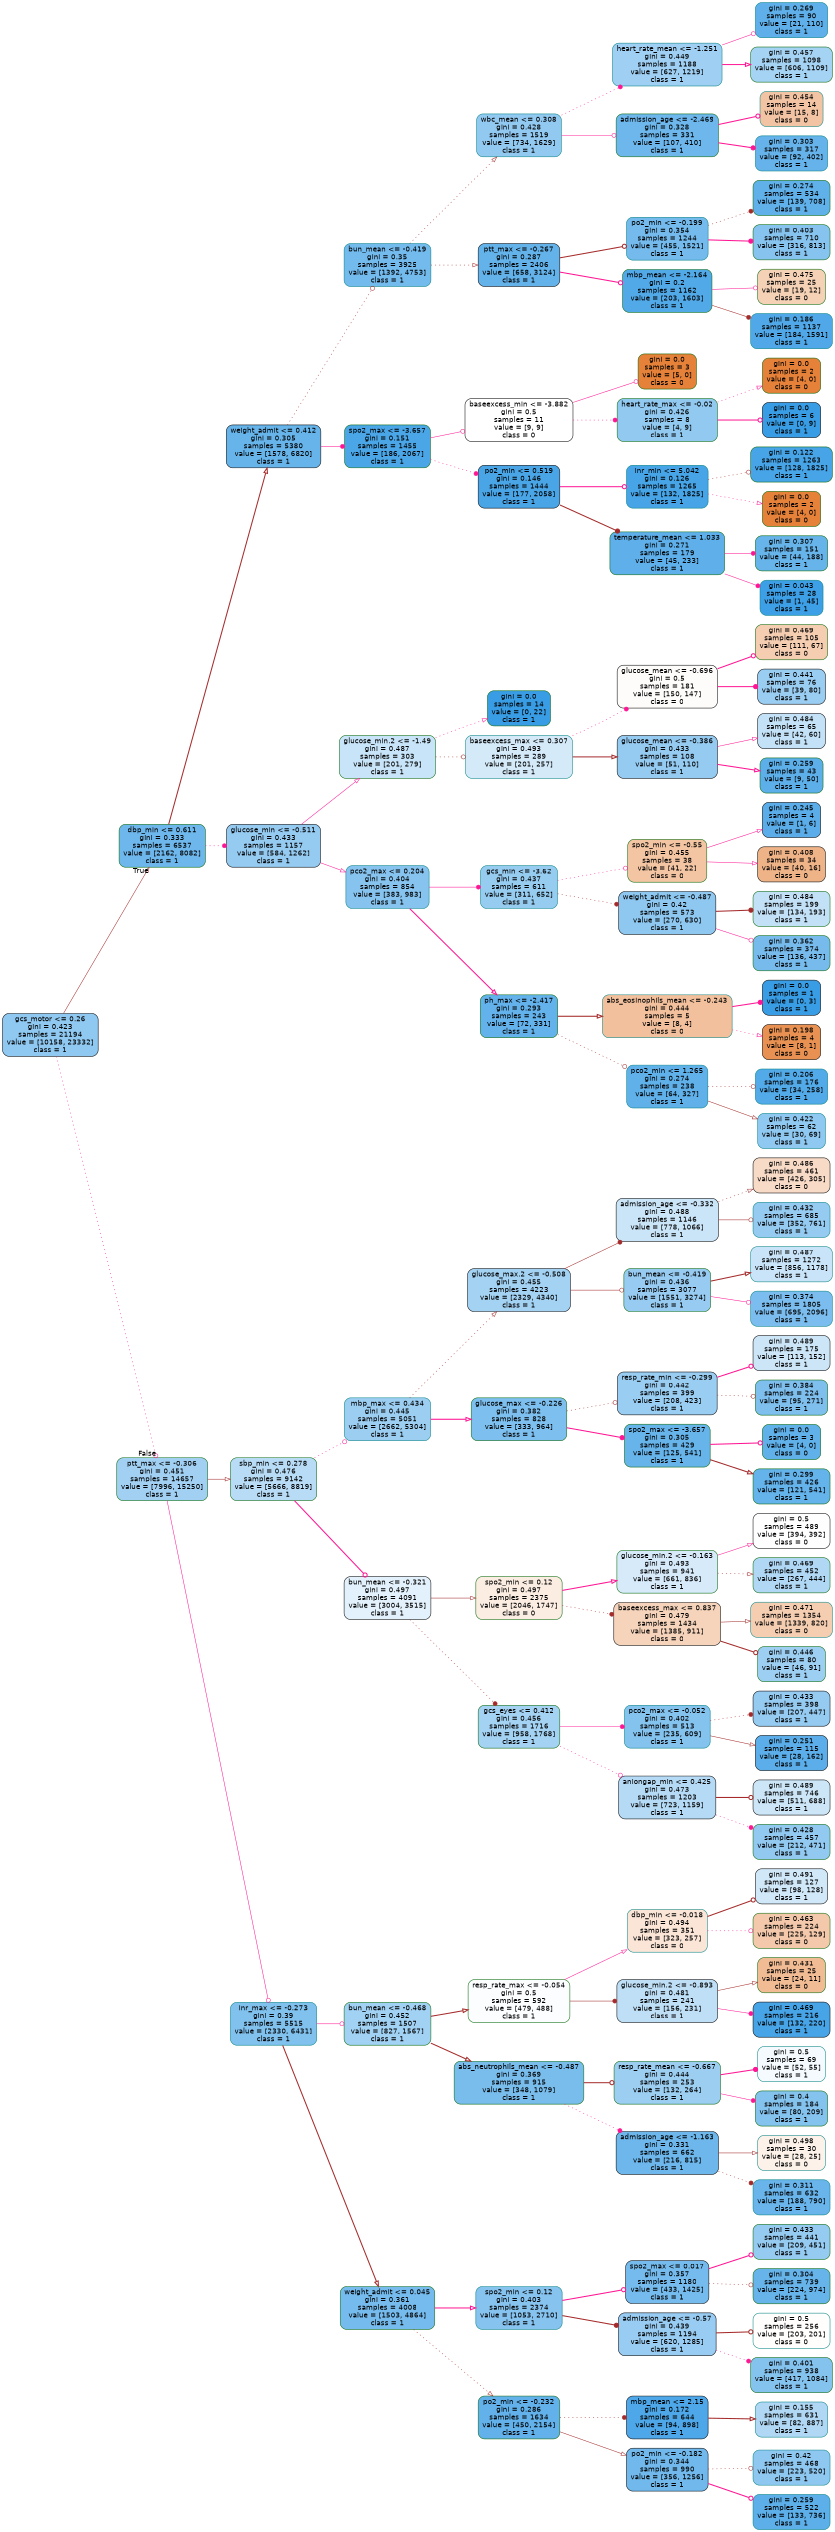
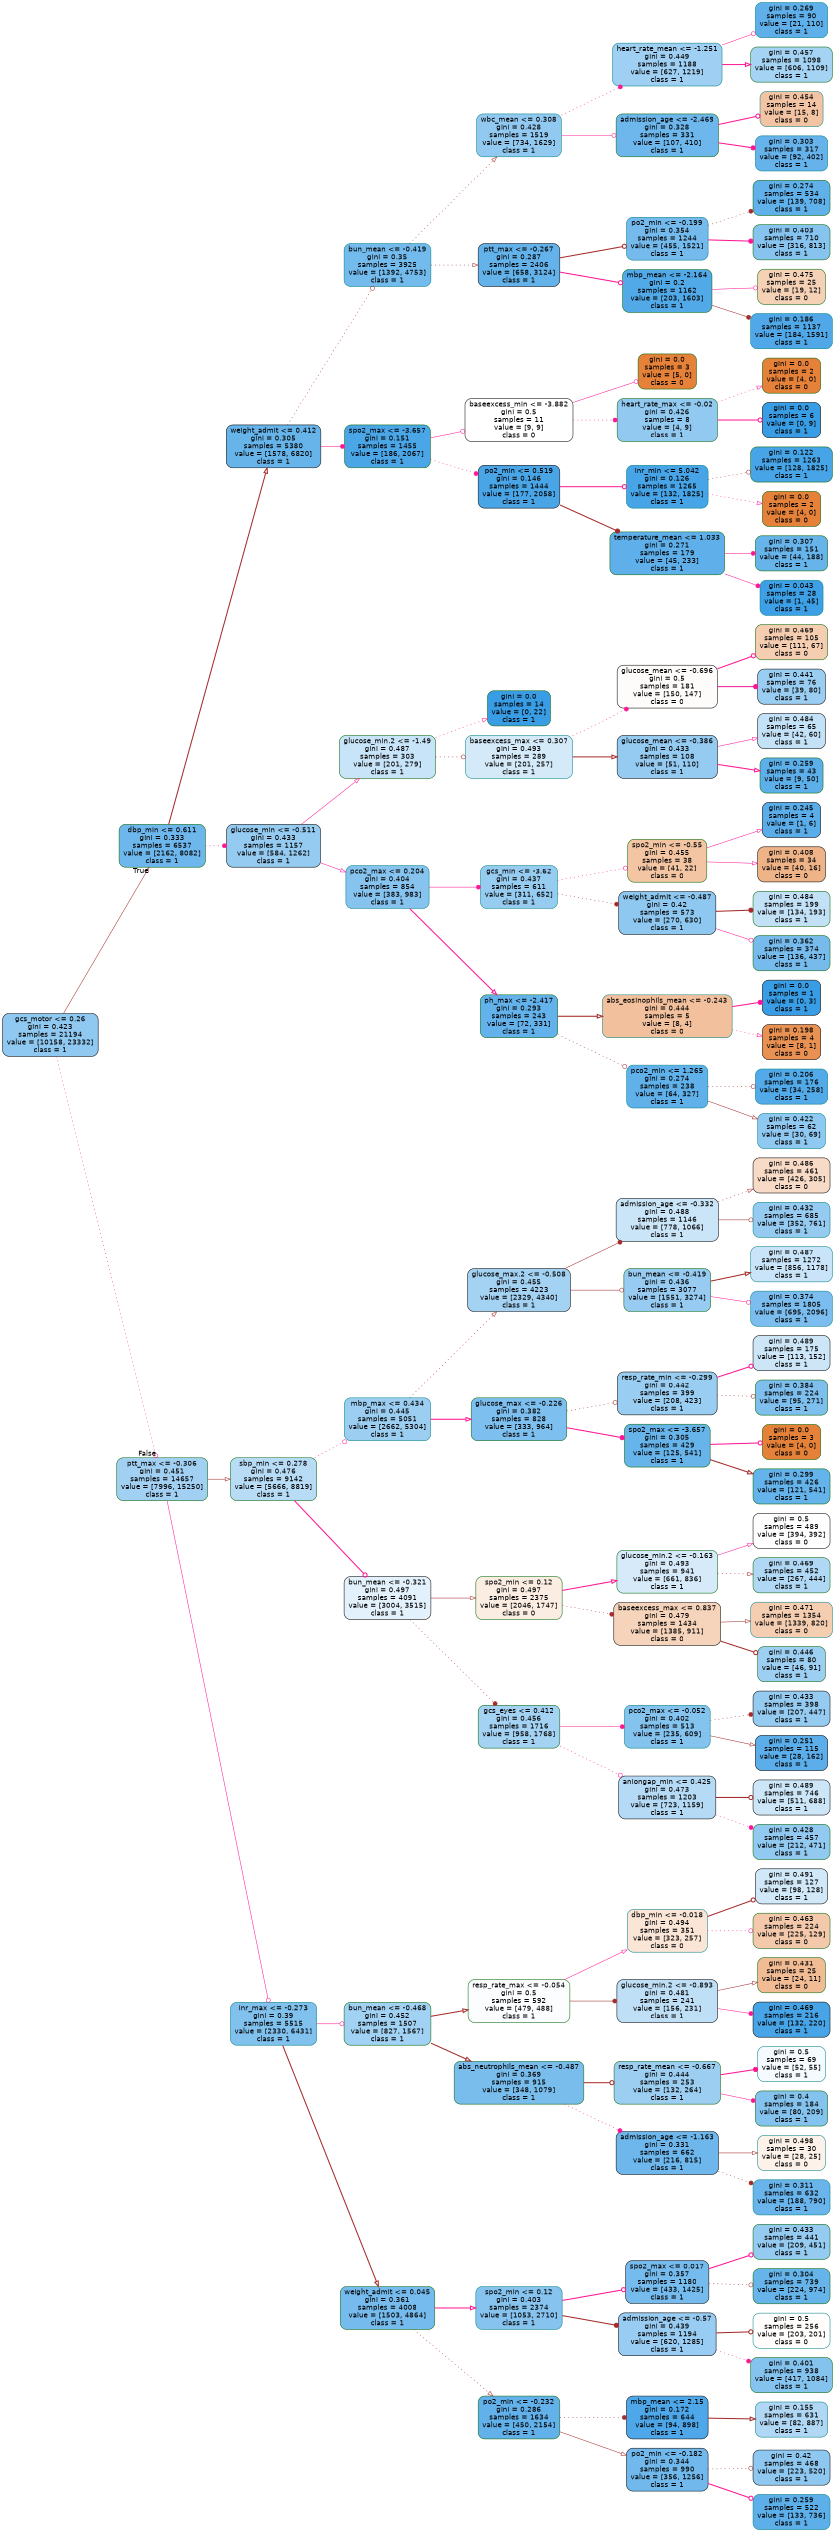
(792, 1442) -> (792, 1442)
(792, 2468) -> (792, 2468)
